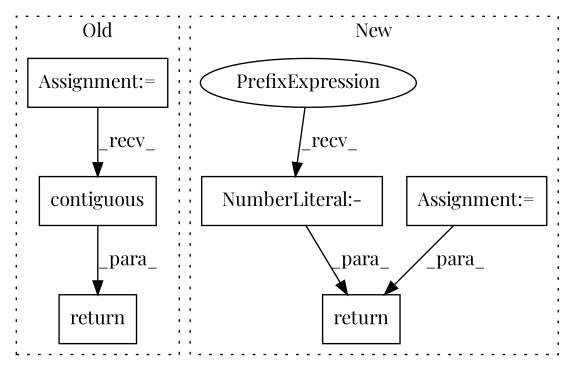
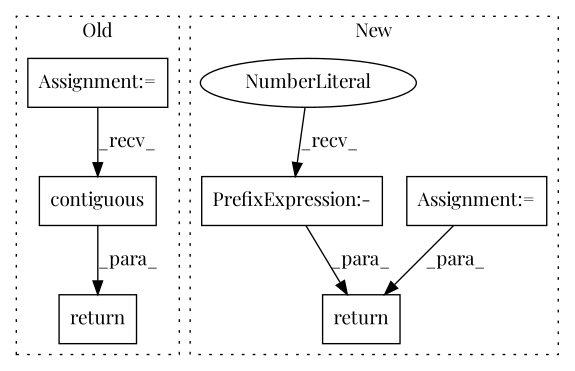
(308, 83) -> (308, 83)
(292, 201) -> (292, 201)
